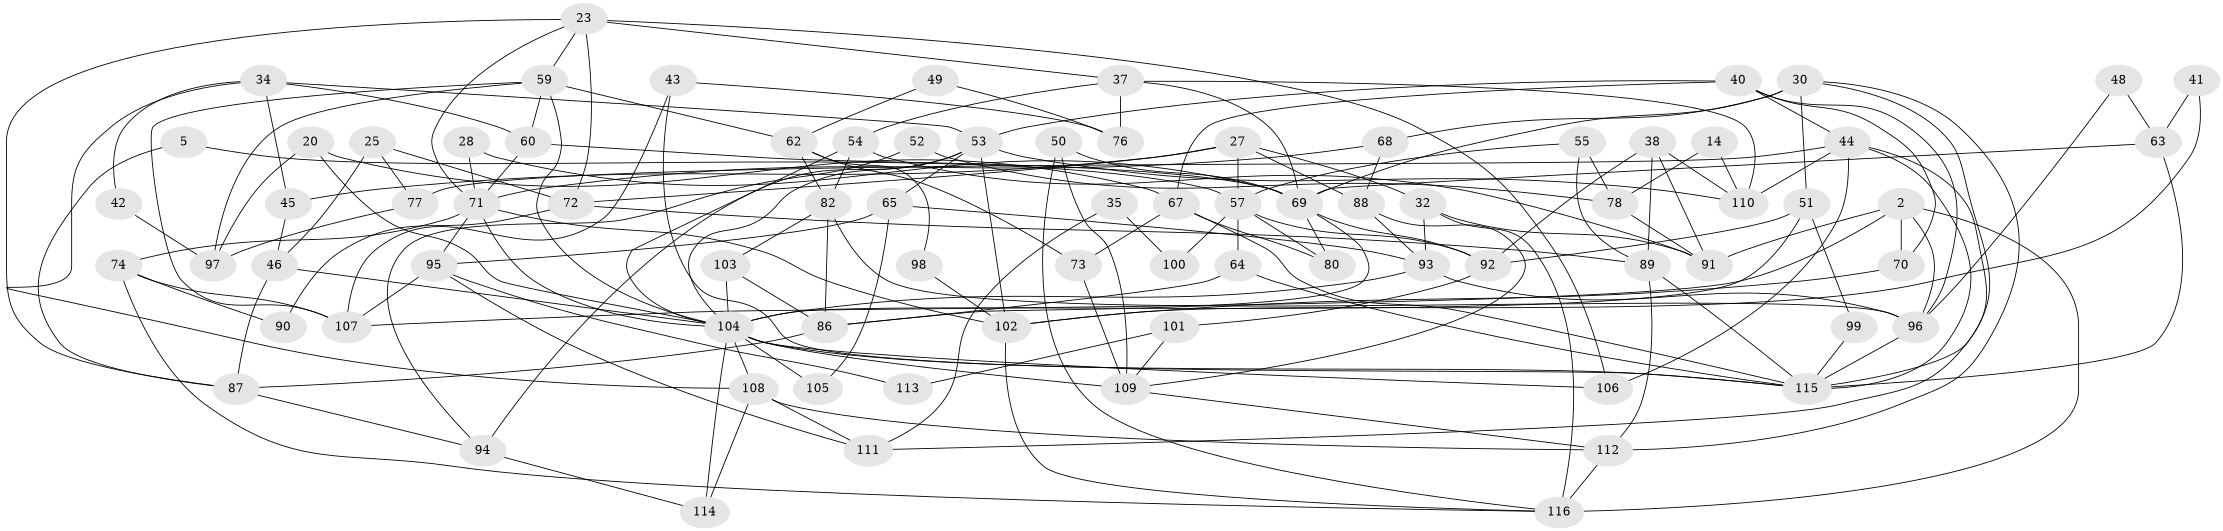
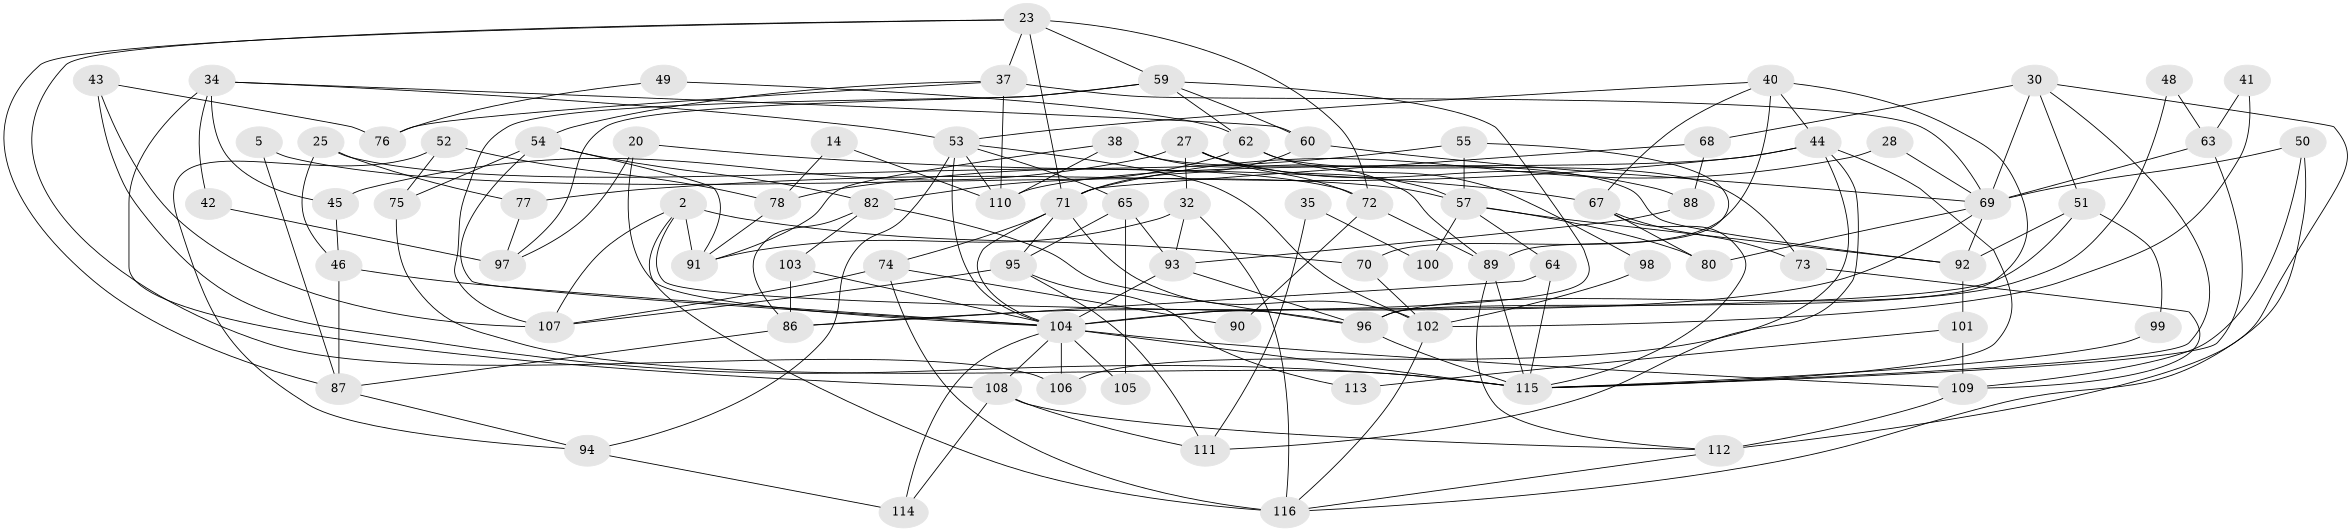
none -> (397, 204)
(1430, 329) -> none
